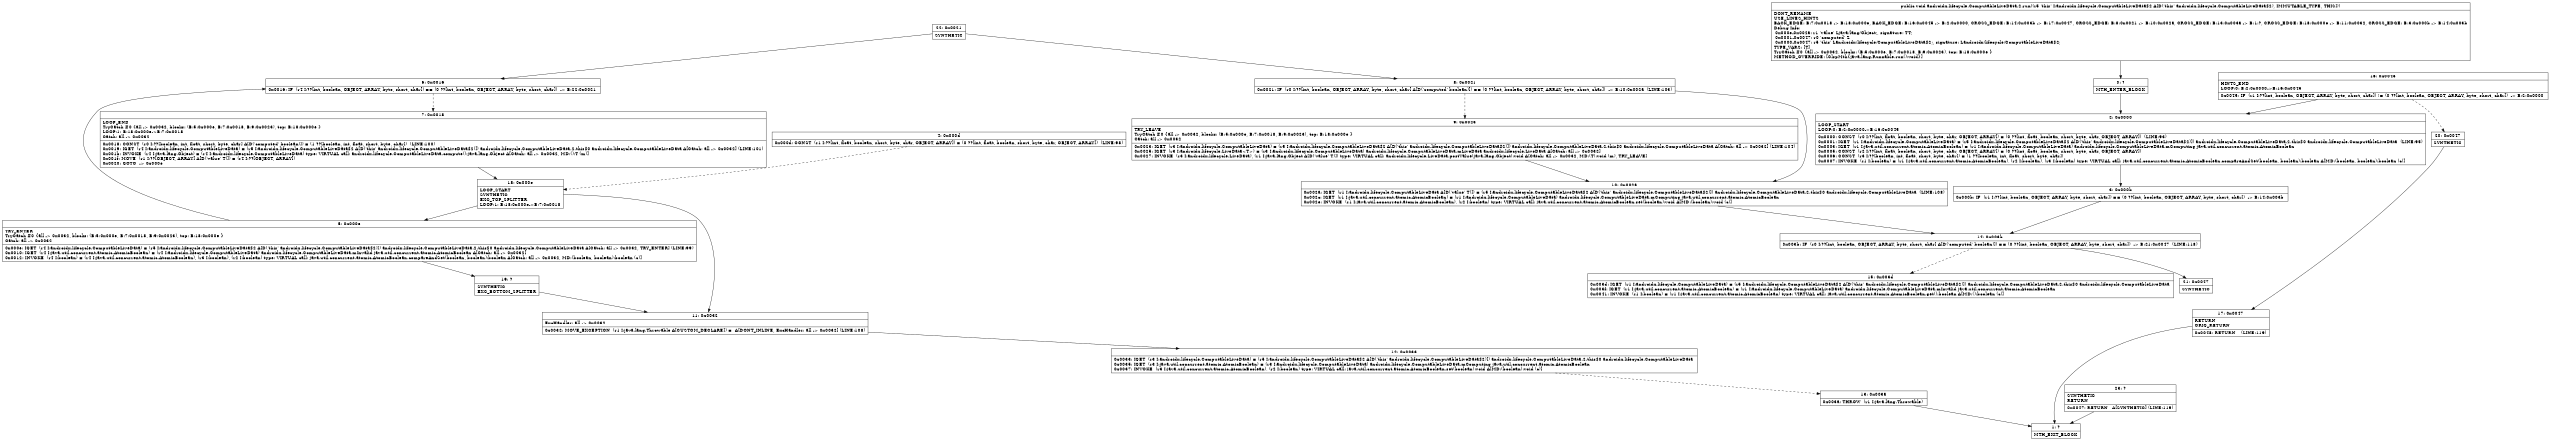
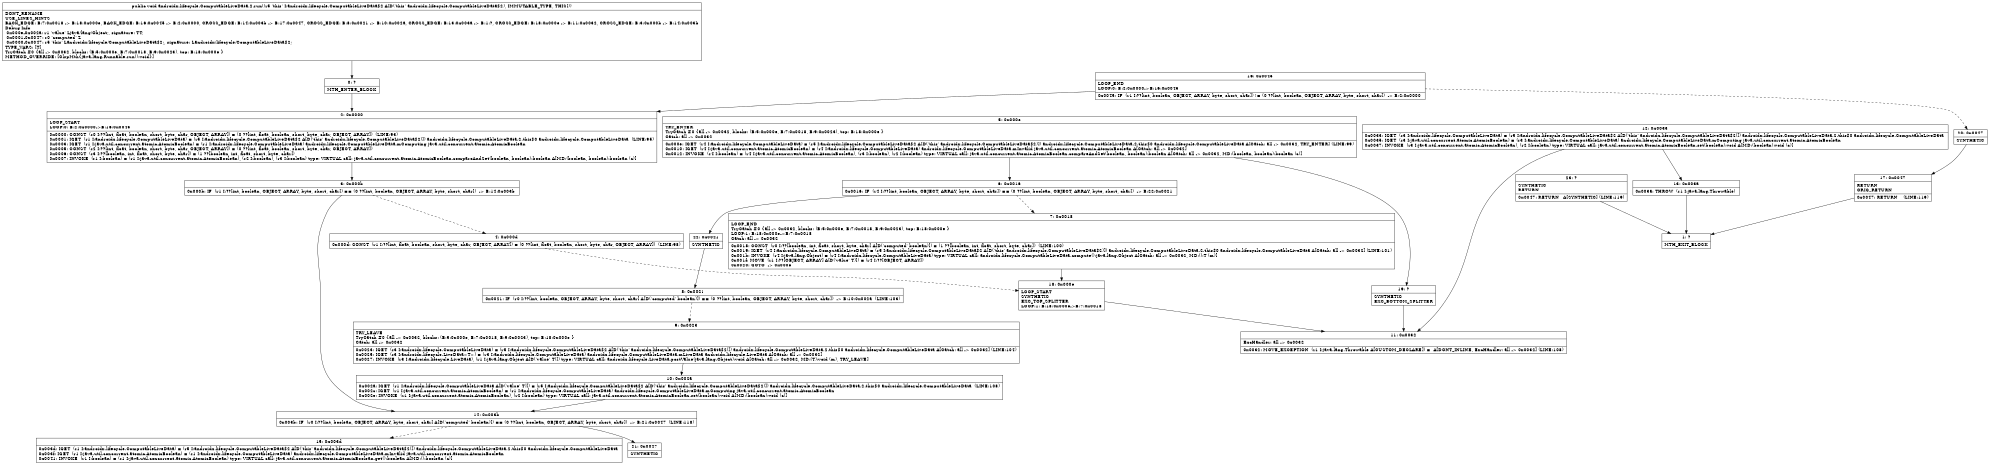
(718, 56) -> (785, 202)
(2235, 84) -> (1111, 84)
(1782, 103) -> none
(452, 213) -> none
none -> (428, 214)
(2231, 333) -> (1893, 197)
(1022, 340) -> (1476, 225)
(1686, 383) -> (1671, 163)
